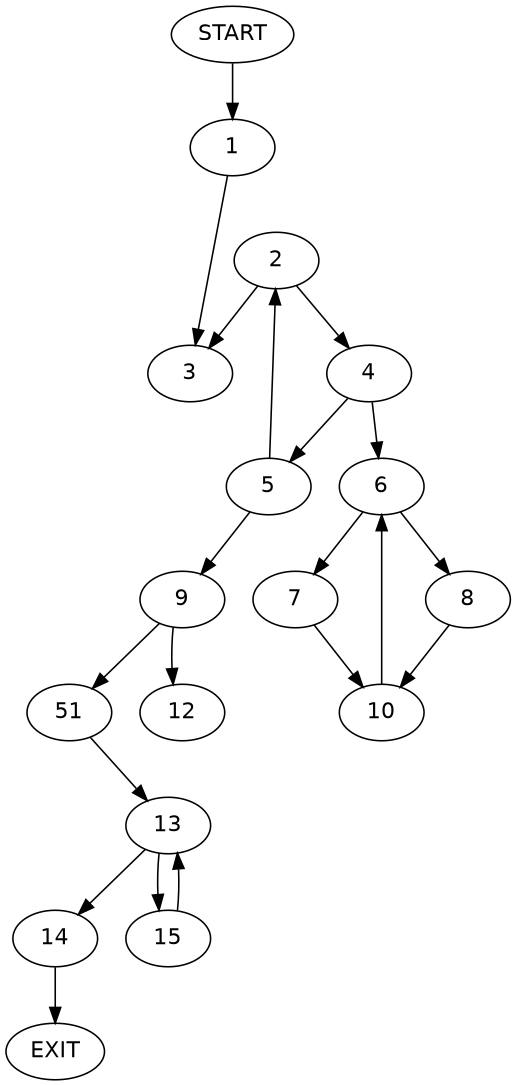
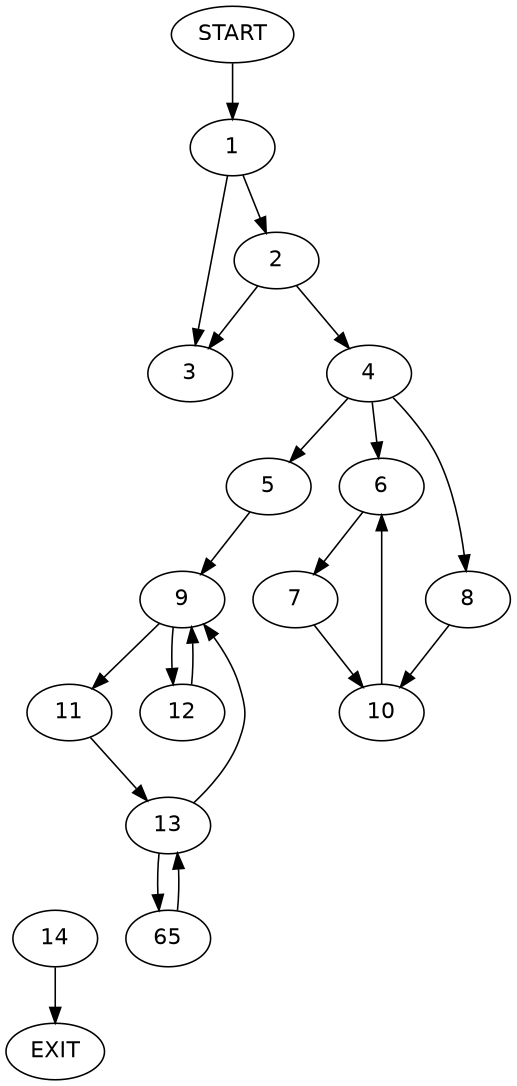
(272, 381) -> (252, 197)
(420, 537) -> (443, 470)
none -> (193, 664)
(69, 713) -> (69, 713)
(118, 876) -> (244, 724)
(168, 939) -> (168, 939)
